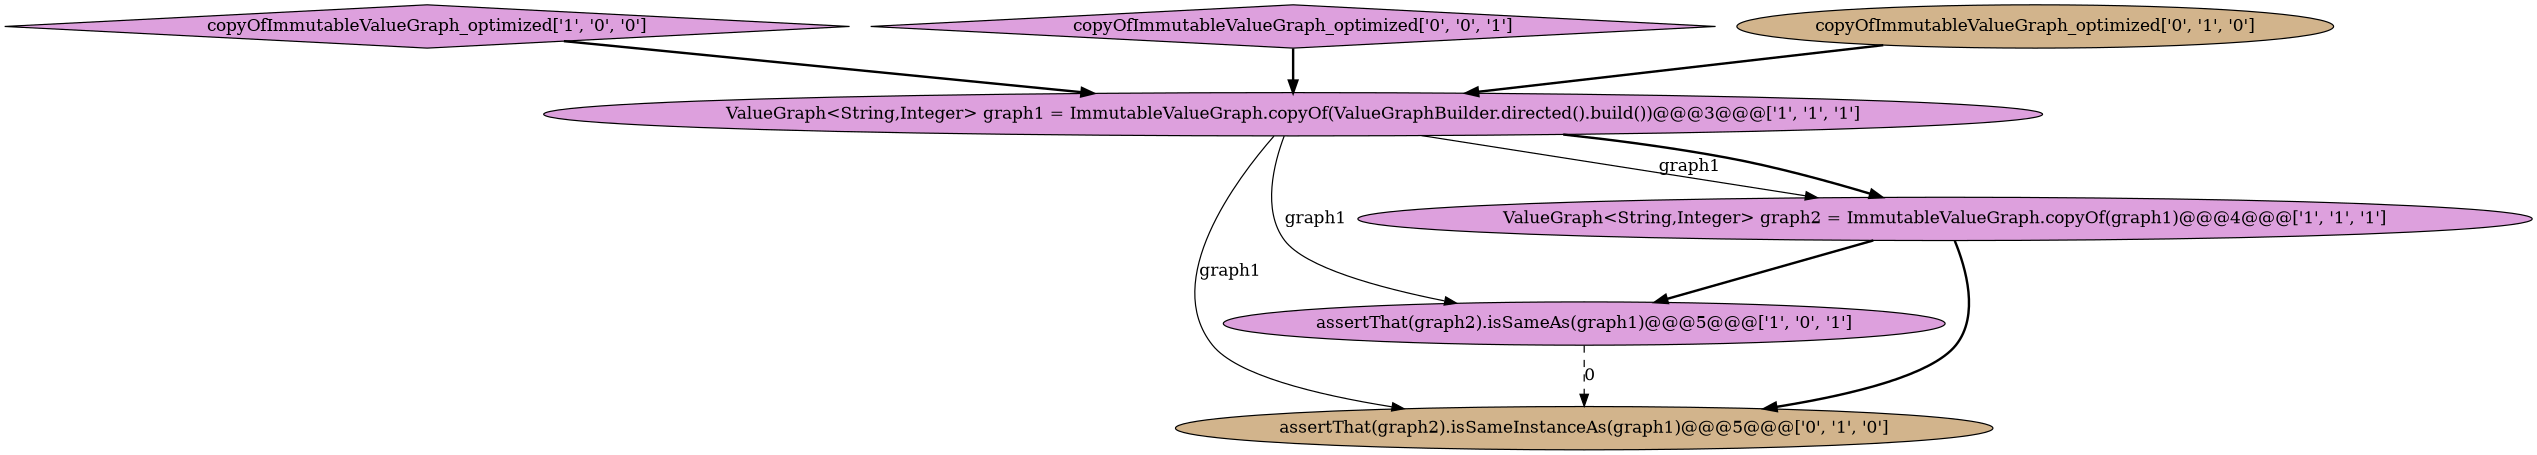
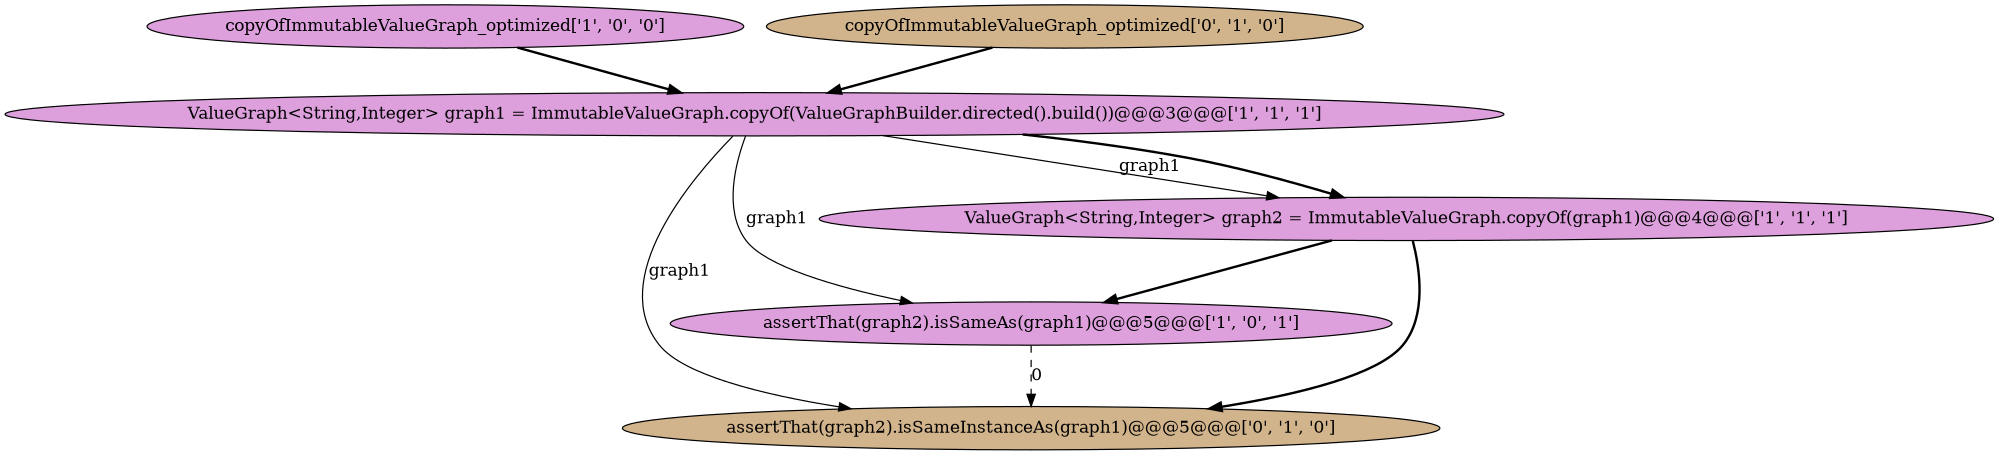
(427, 26) -> (445, 26)
(1293, 26) -> none
